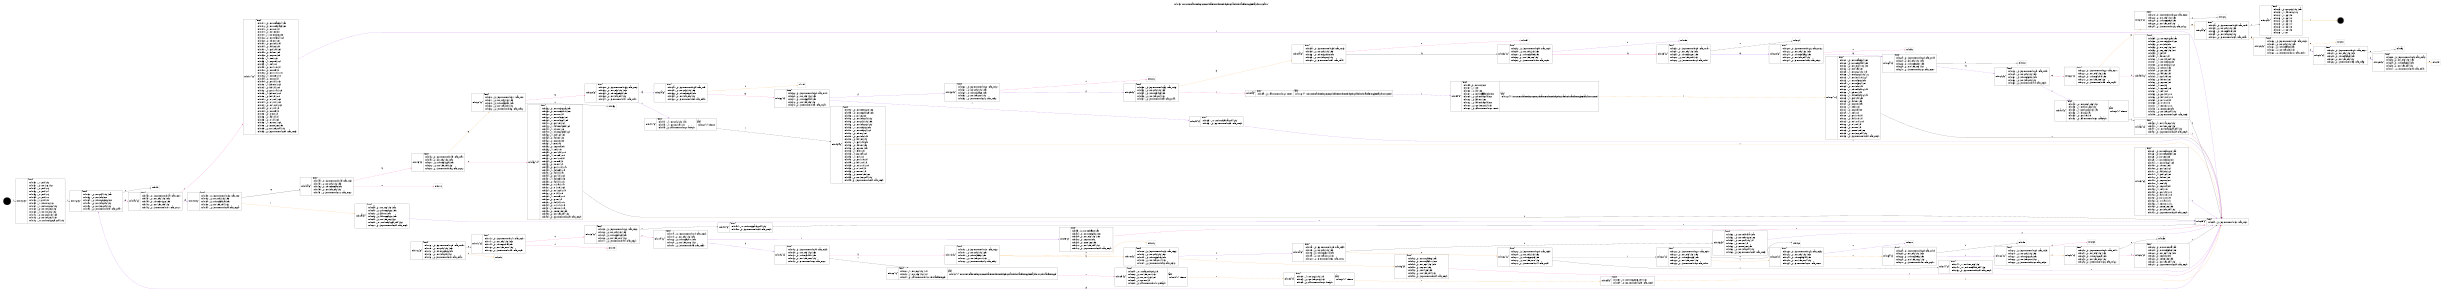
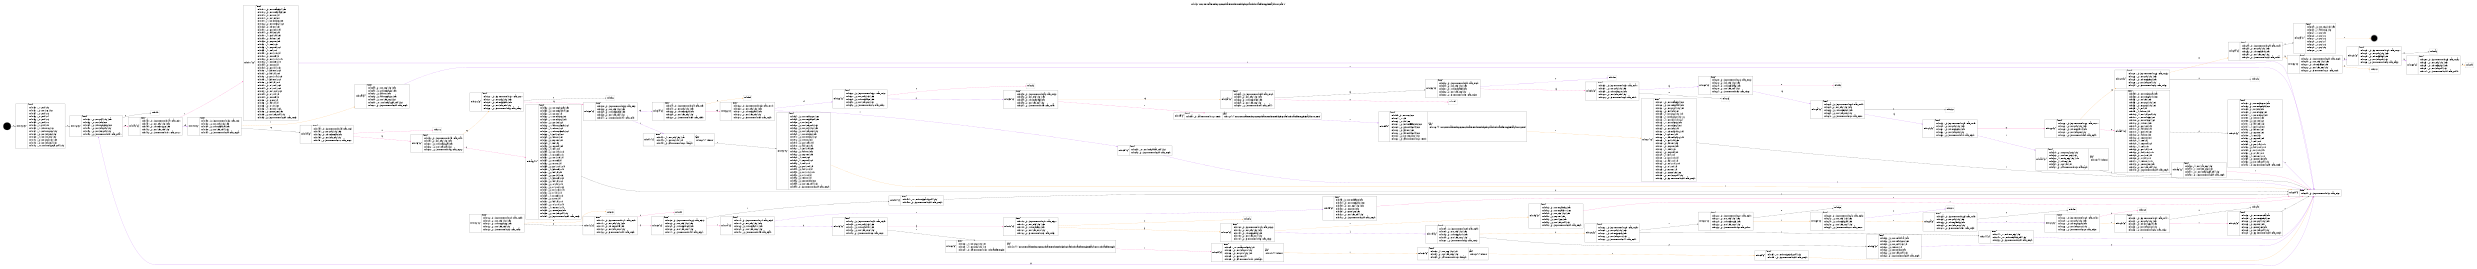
(2208, 167) -> (2198, 133)
